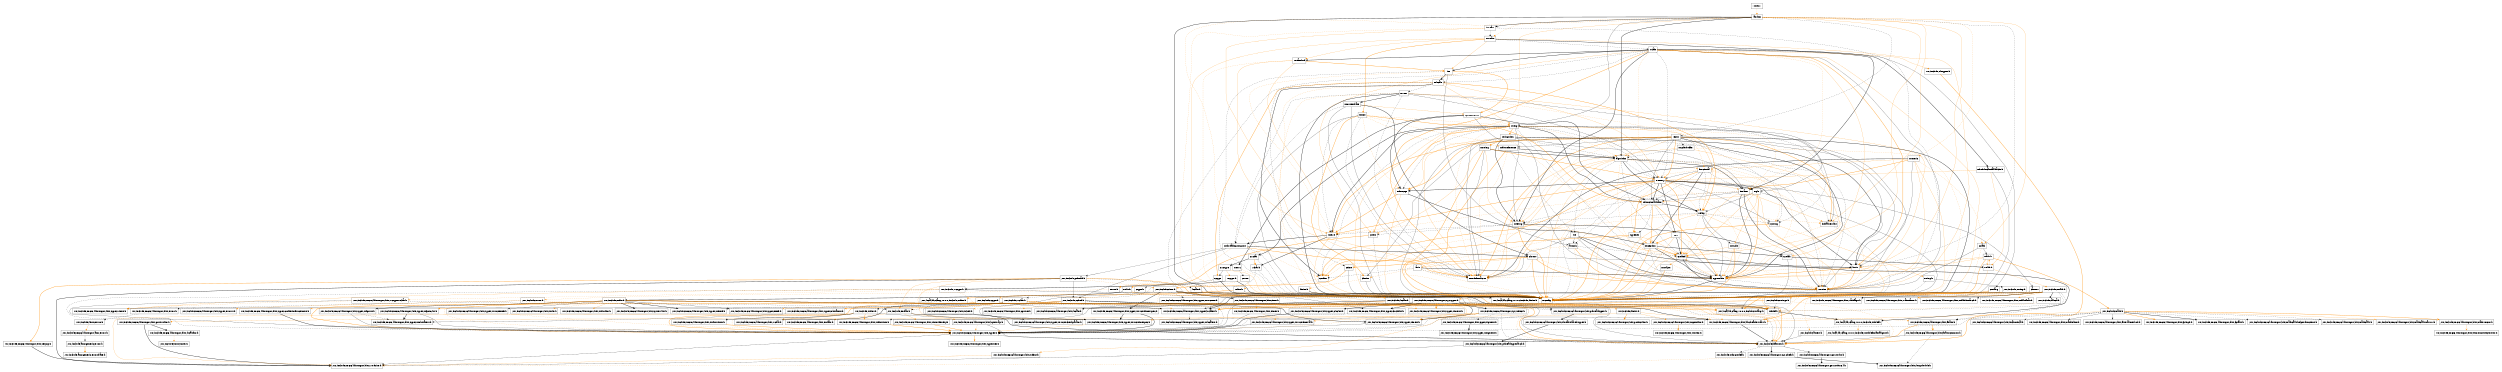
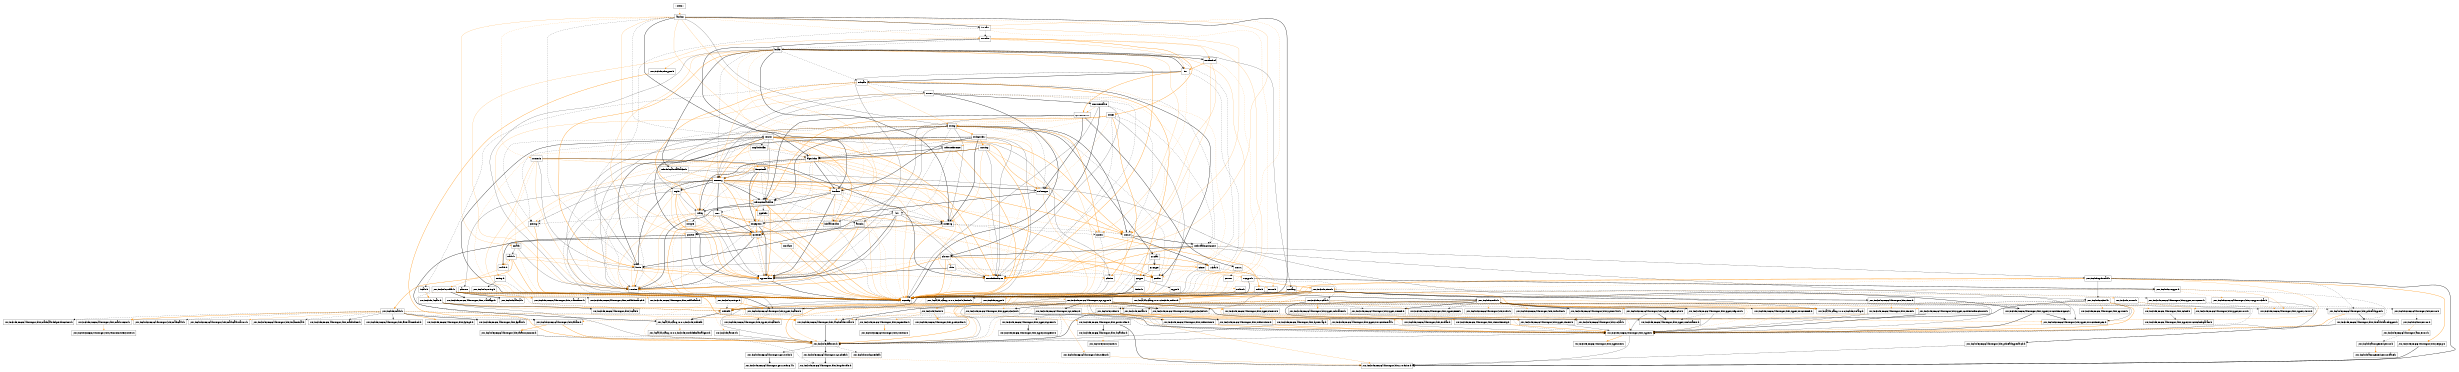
(1634, 150) -> (907, 164)
(1574, 240) -> (921, 218)
(328, 321) -> (2001, 331)
